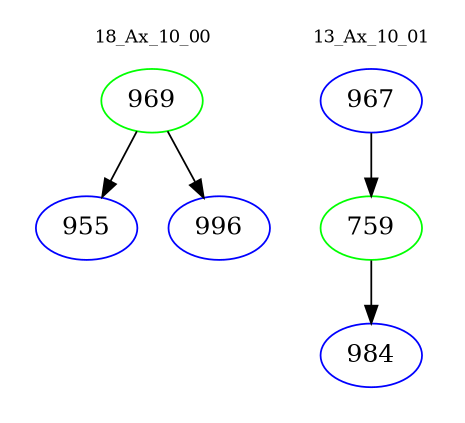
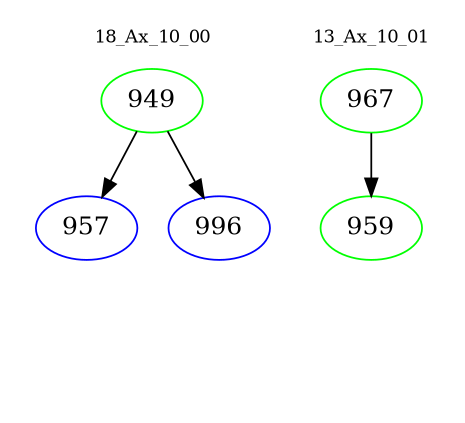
(152, 101) -> (152, 101)
(371, 101) -> (371, 101)
(87, 228) -> (87, 228)
(371, 228) -> (371, 228)
(371, 355) -> none
